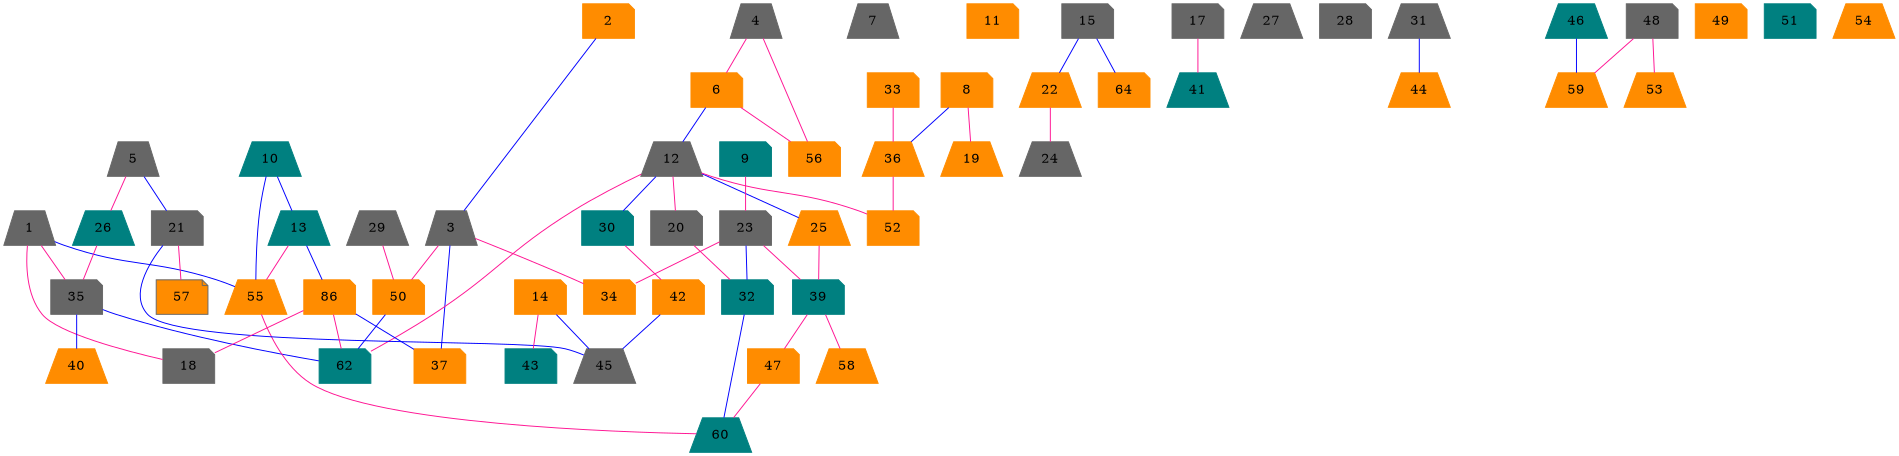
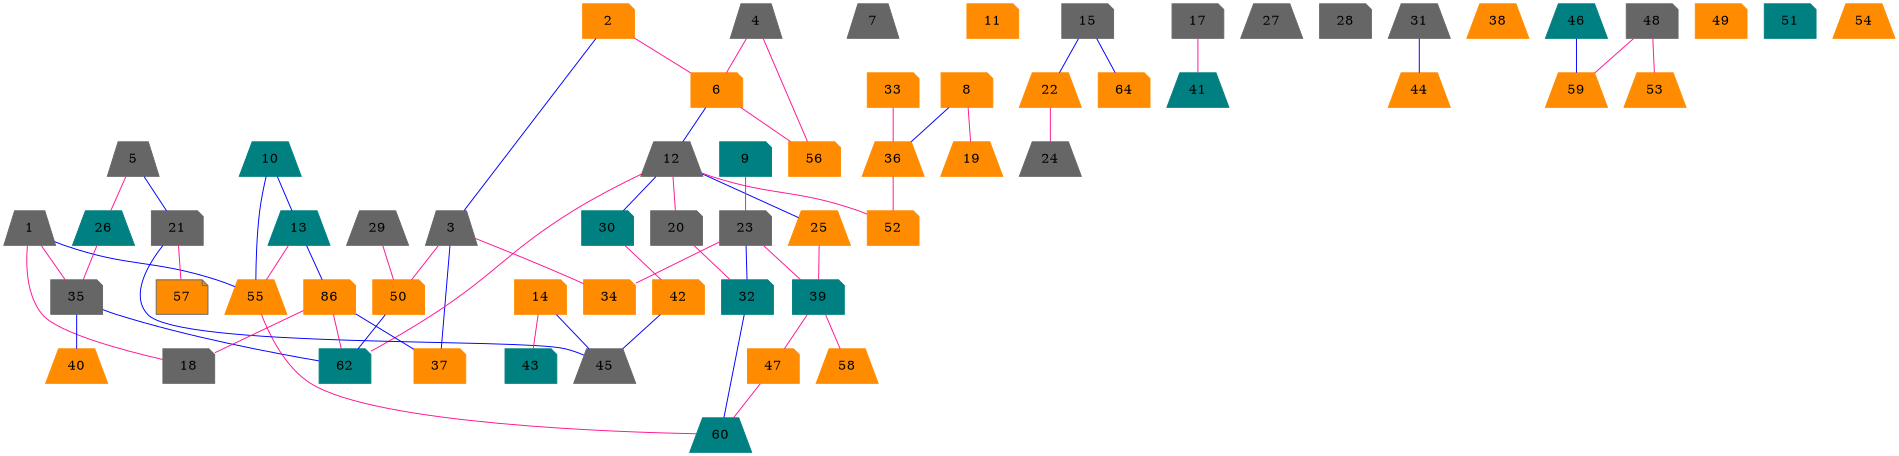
none -> (1498, 21)
none -> (663, 56)
